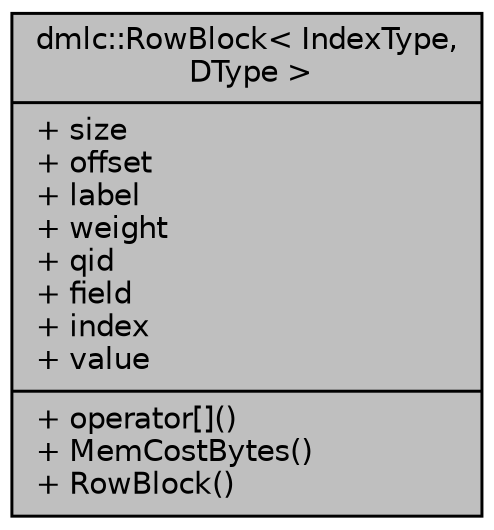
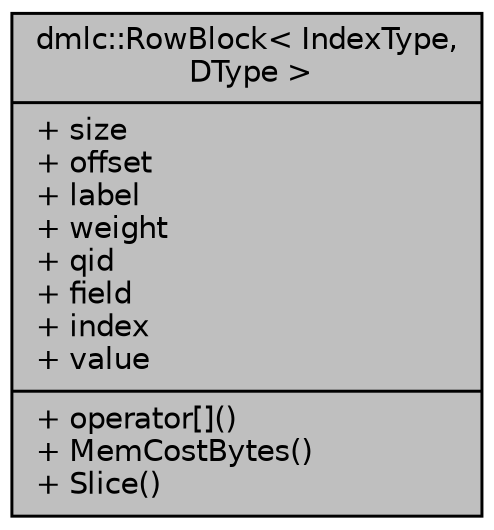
(135, 485) -> (100, 485)
